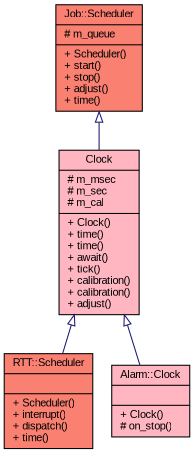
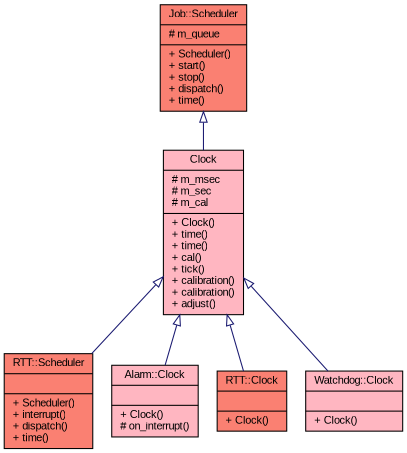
(86, 89) -> (196, 89)
(88, 258) -> (187, 258)
none -> (252, 401)
none -> (354, 401)
(146, 426) -> (155, 426)
